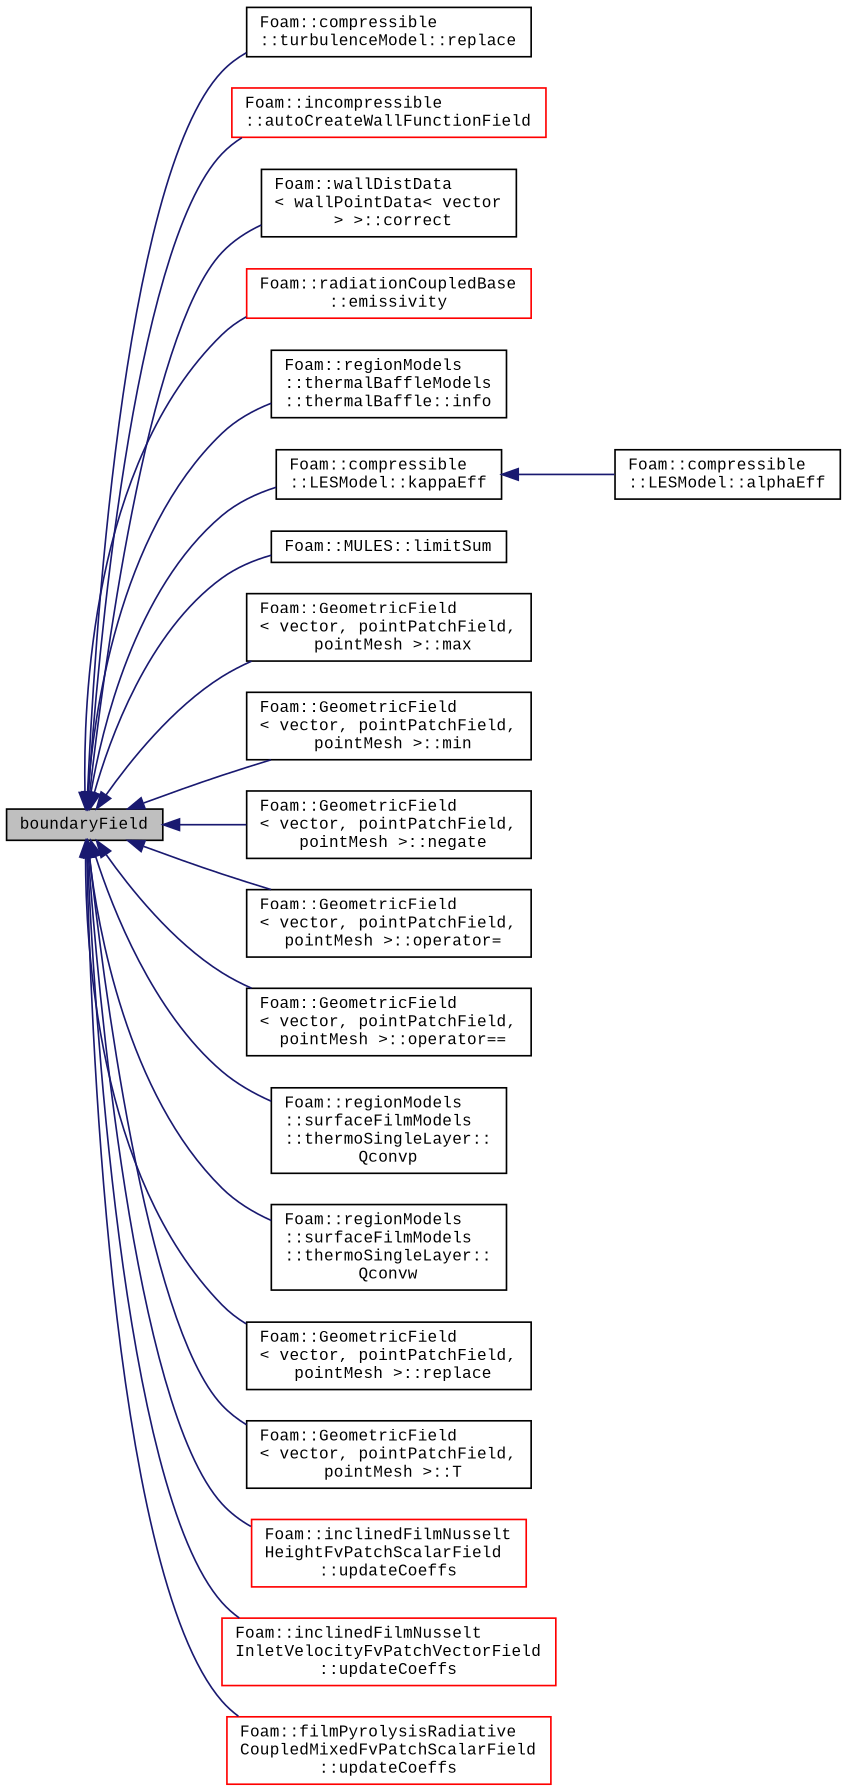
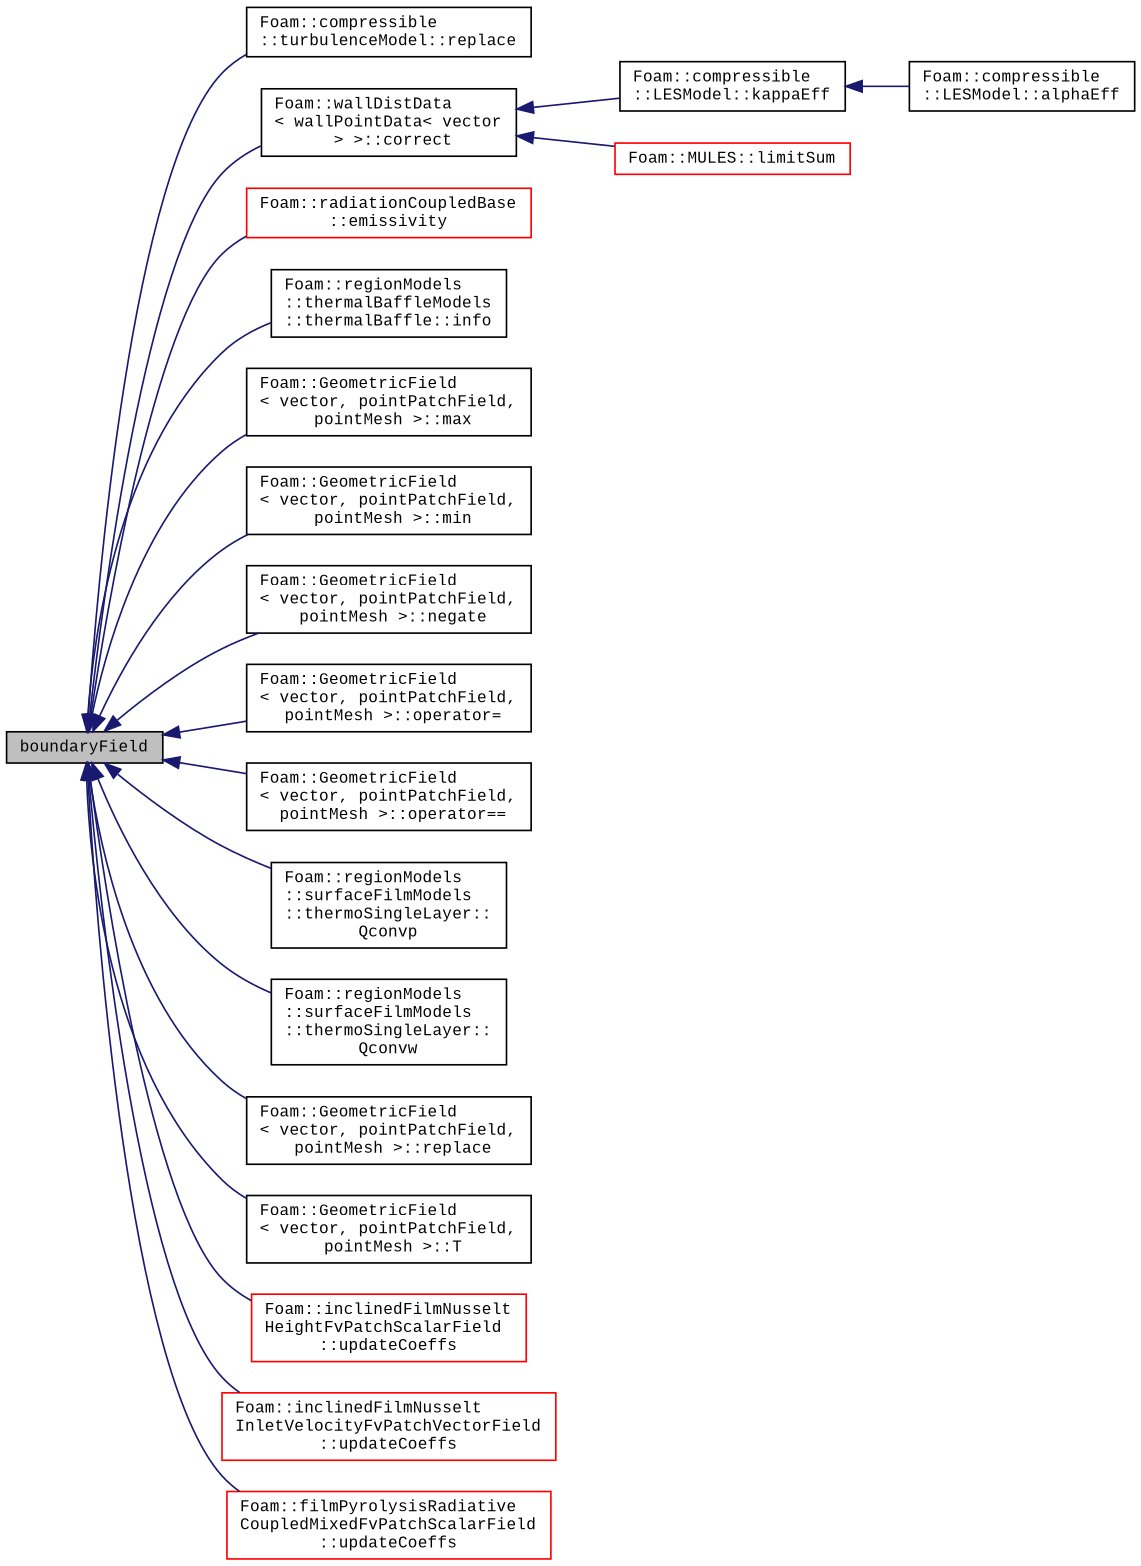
(389, 113) -> none
(389, 547) -> (733, 159)
(147, 615) -> (577, 103)
(156, 652) -> (574, 142)
